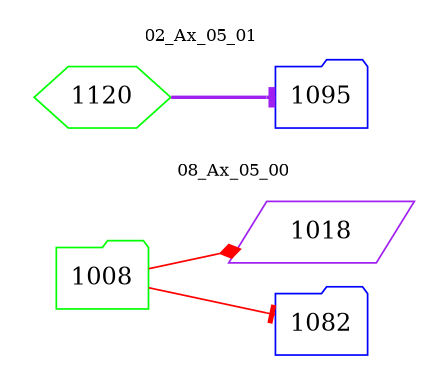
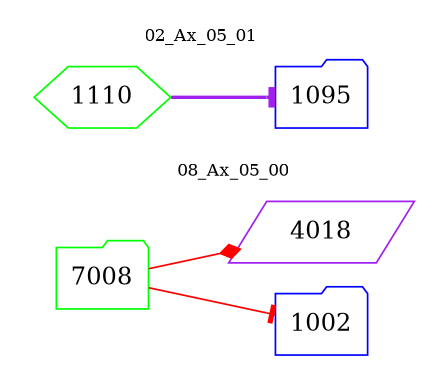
(102, 97) -> (102, 97)
(322, 232) -> (322, 232)
(102, 278) -> (102, 278)
(322, 324) -> (322, 324)
